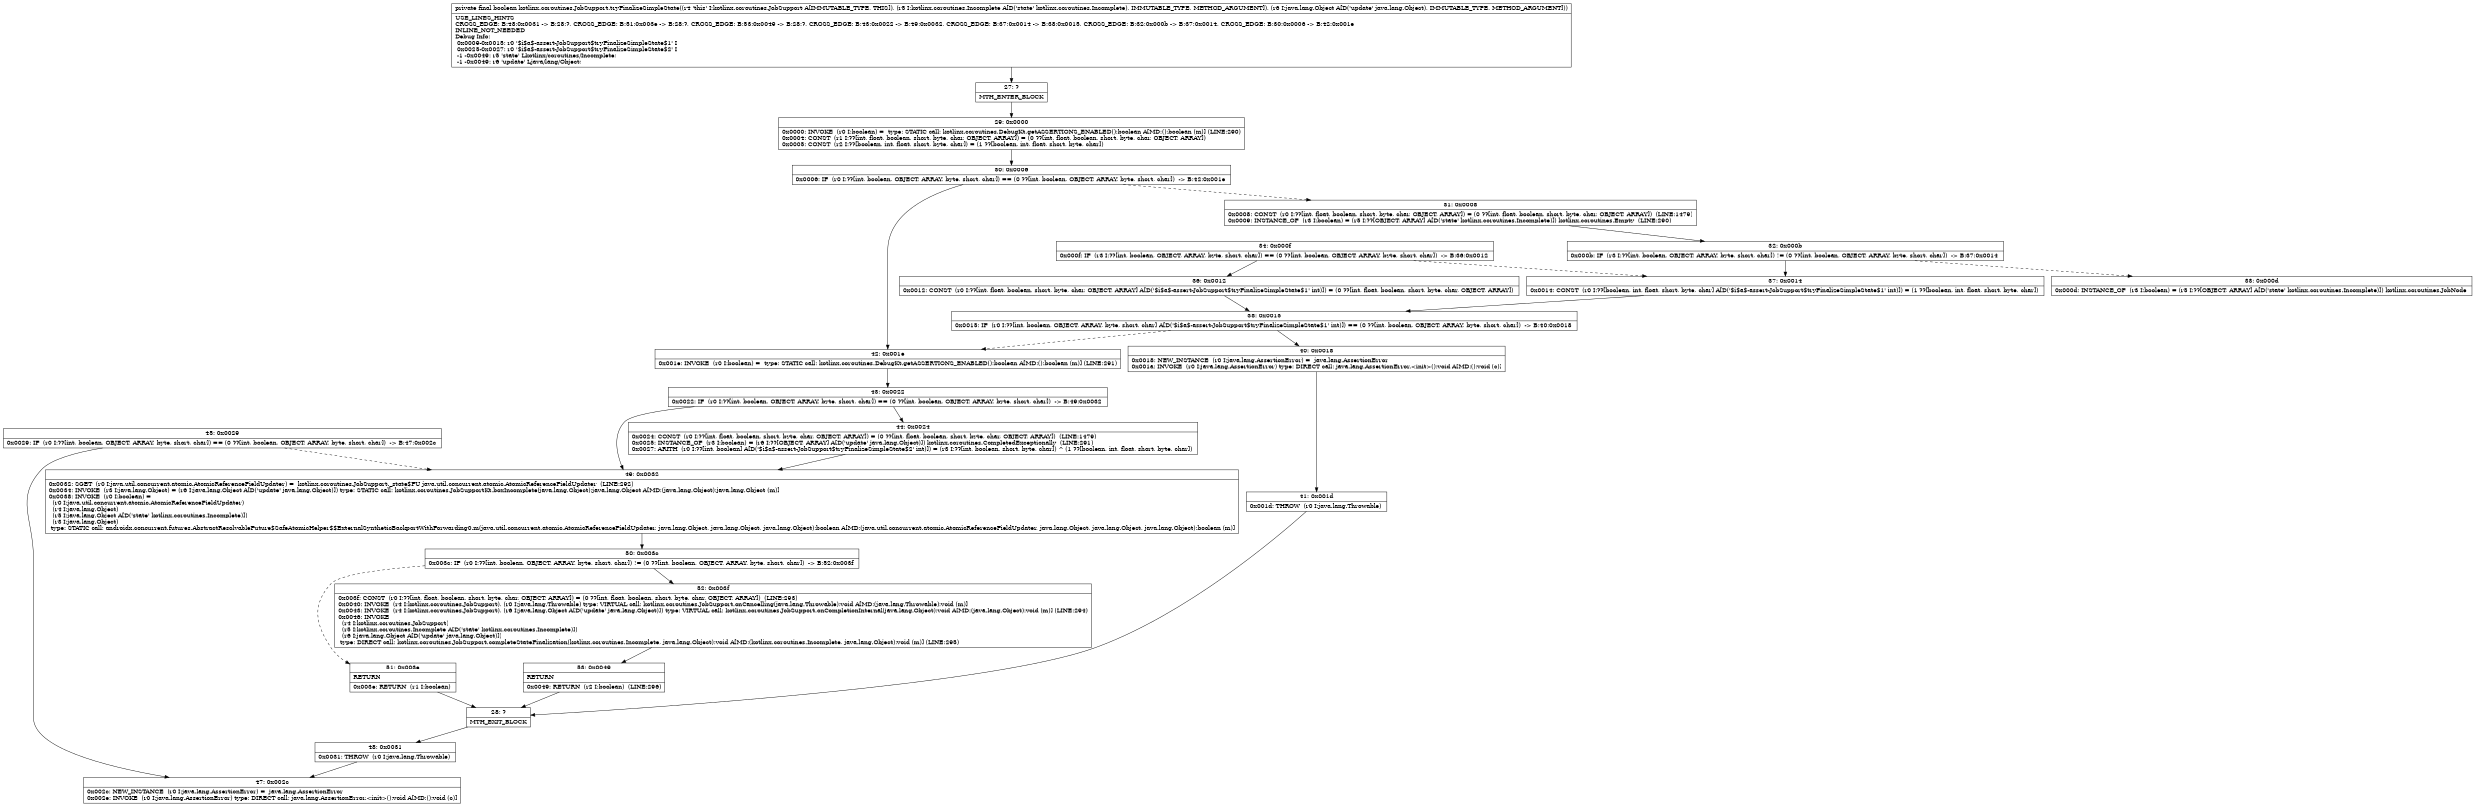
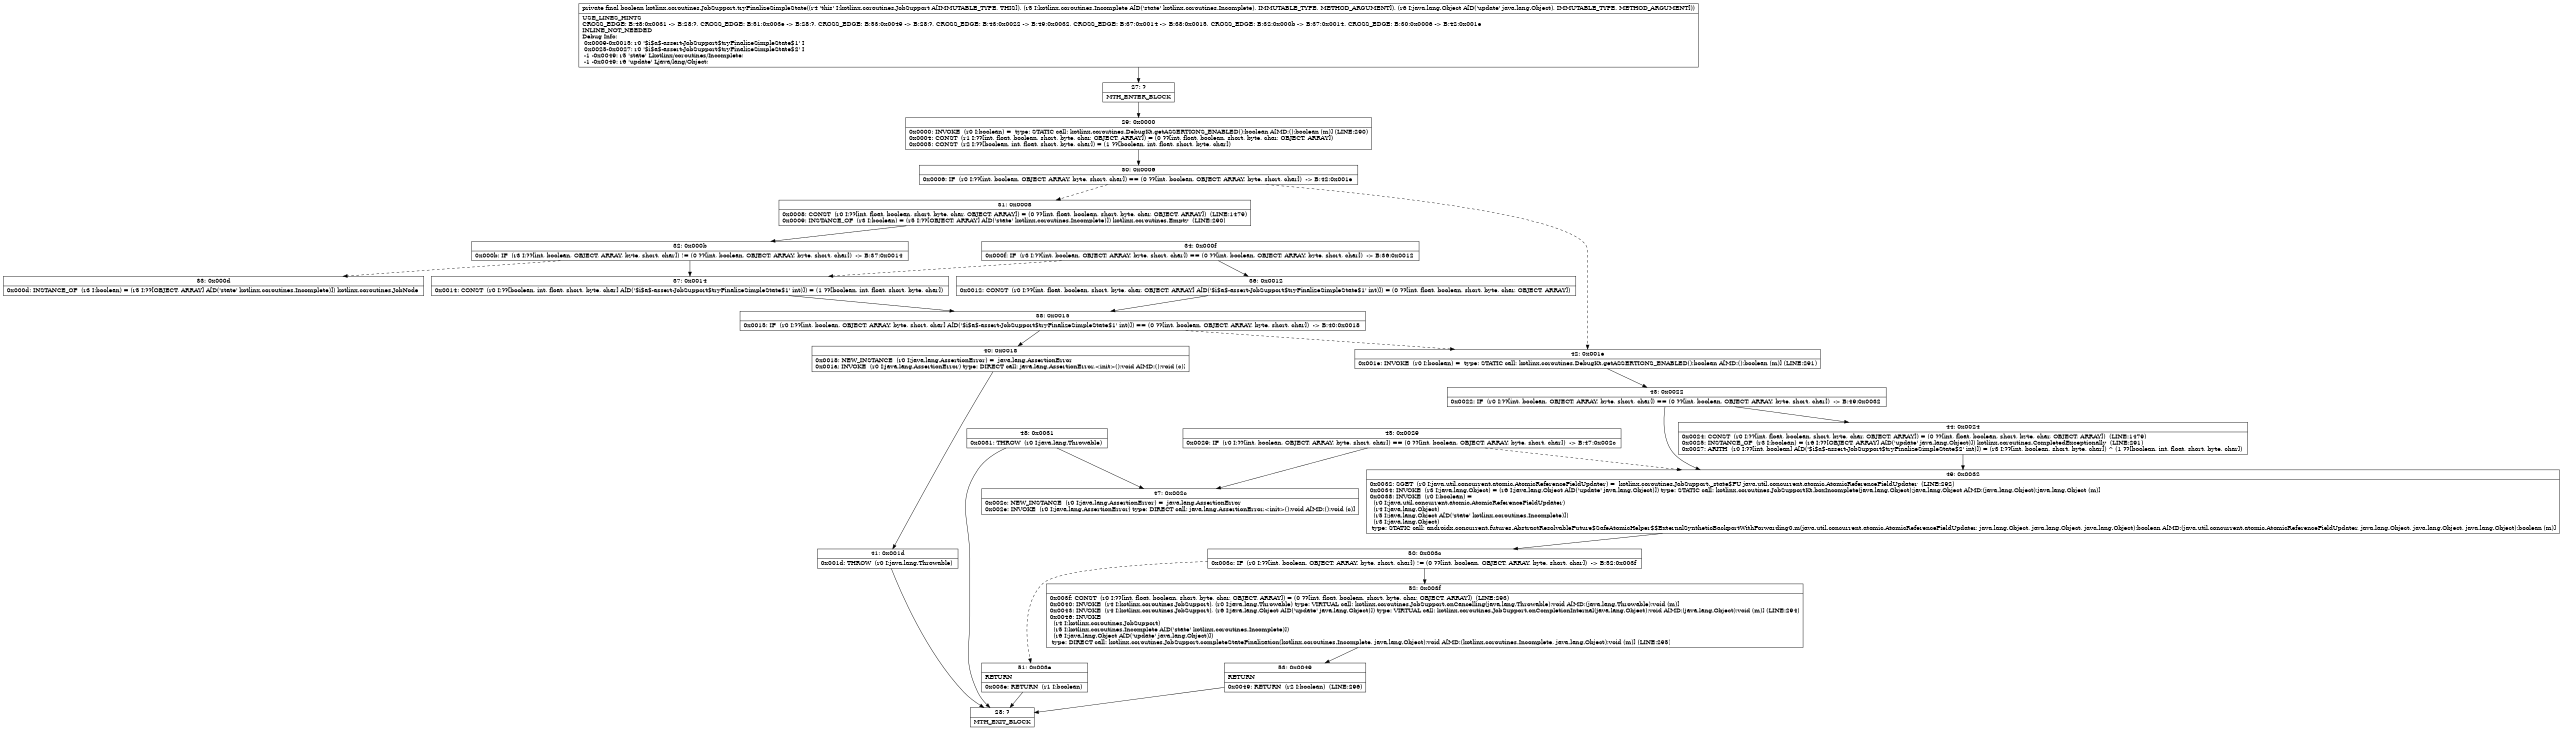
(889, 244) -> (1479, 210)
(444, 734) -> (970, 570)
